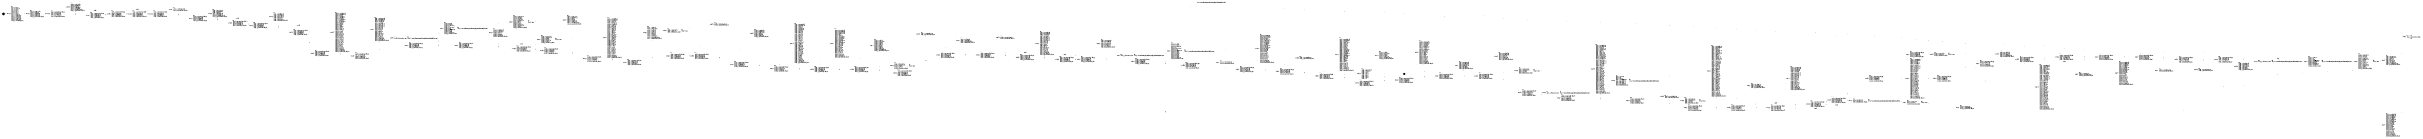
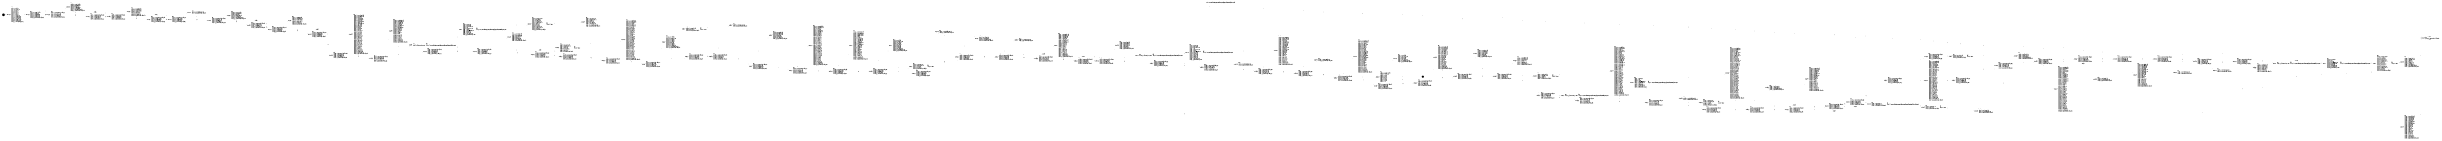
none -> (136, 12)
